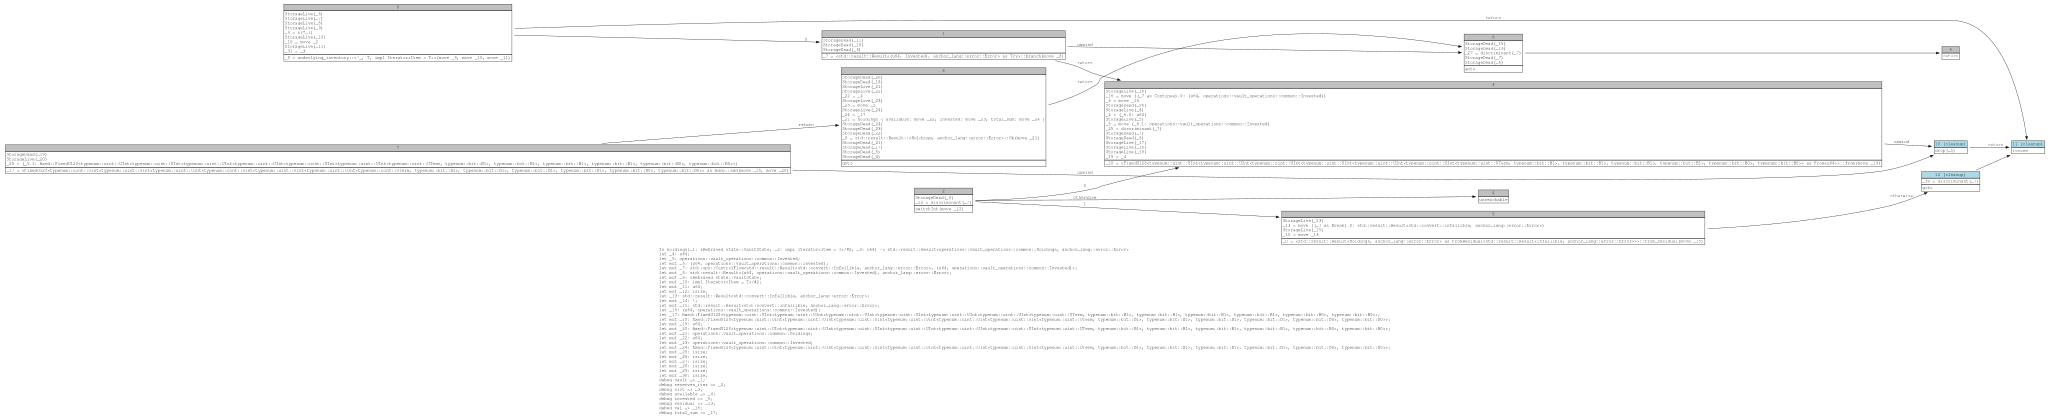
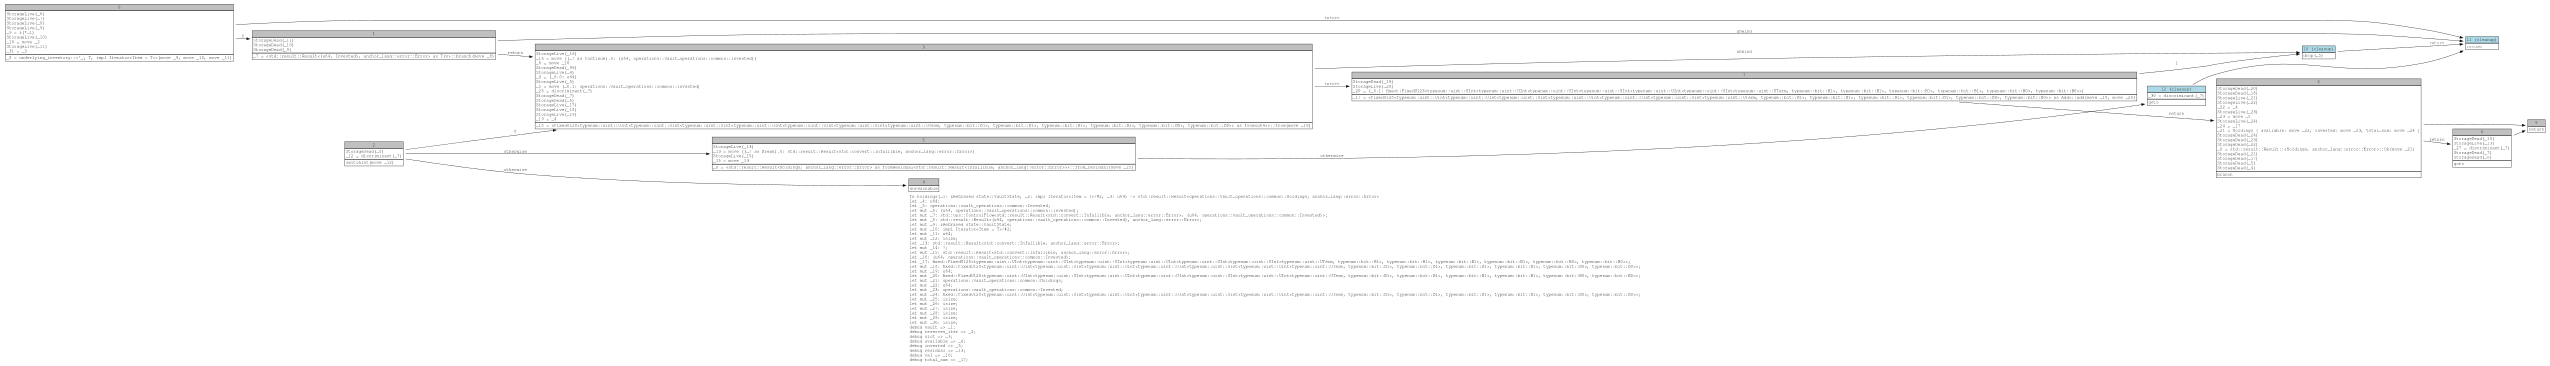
(1486, 48) -> (2474, 143)
(1263, 50) -> (1479, 34)
none -> (1330, 86)
none -> (2473, 124)
(847, 163) -> (2225, 174)
(1085, 173) -> (2177, 63)
(1085, 204) -> (515, 152)
